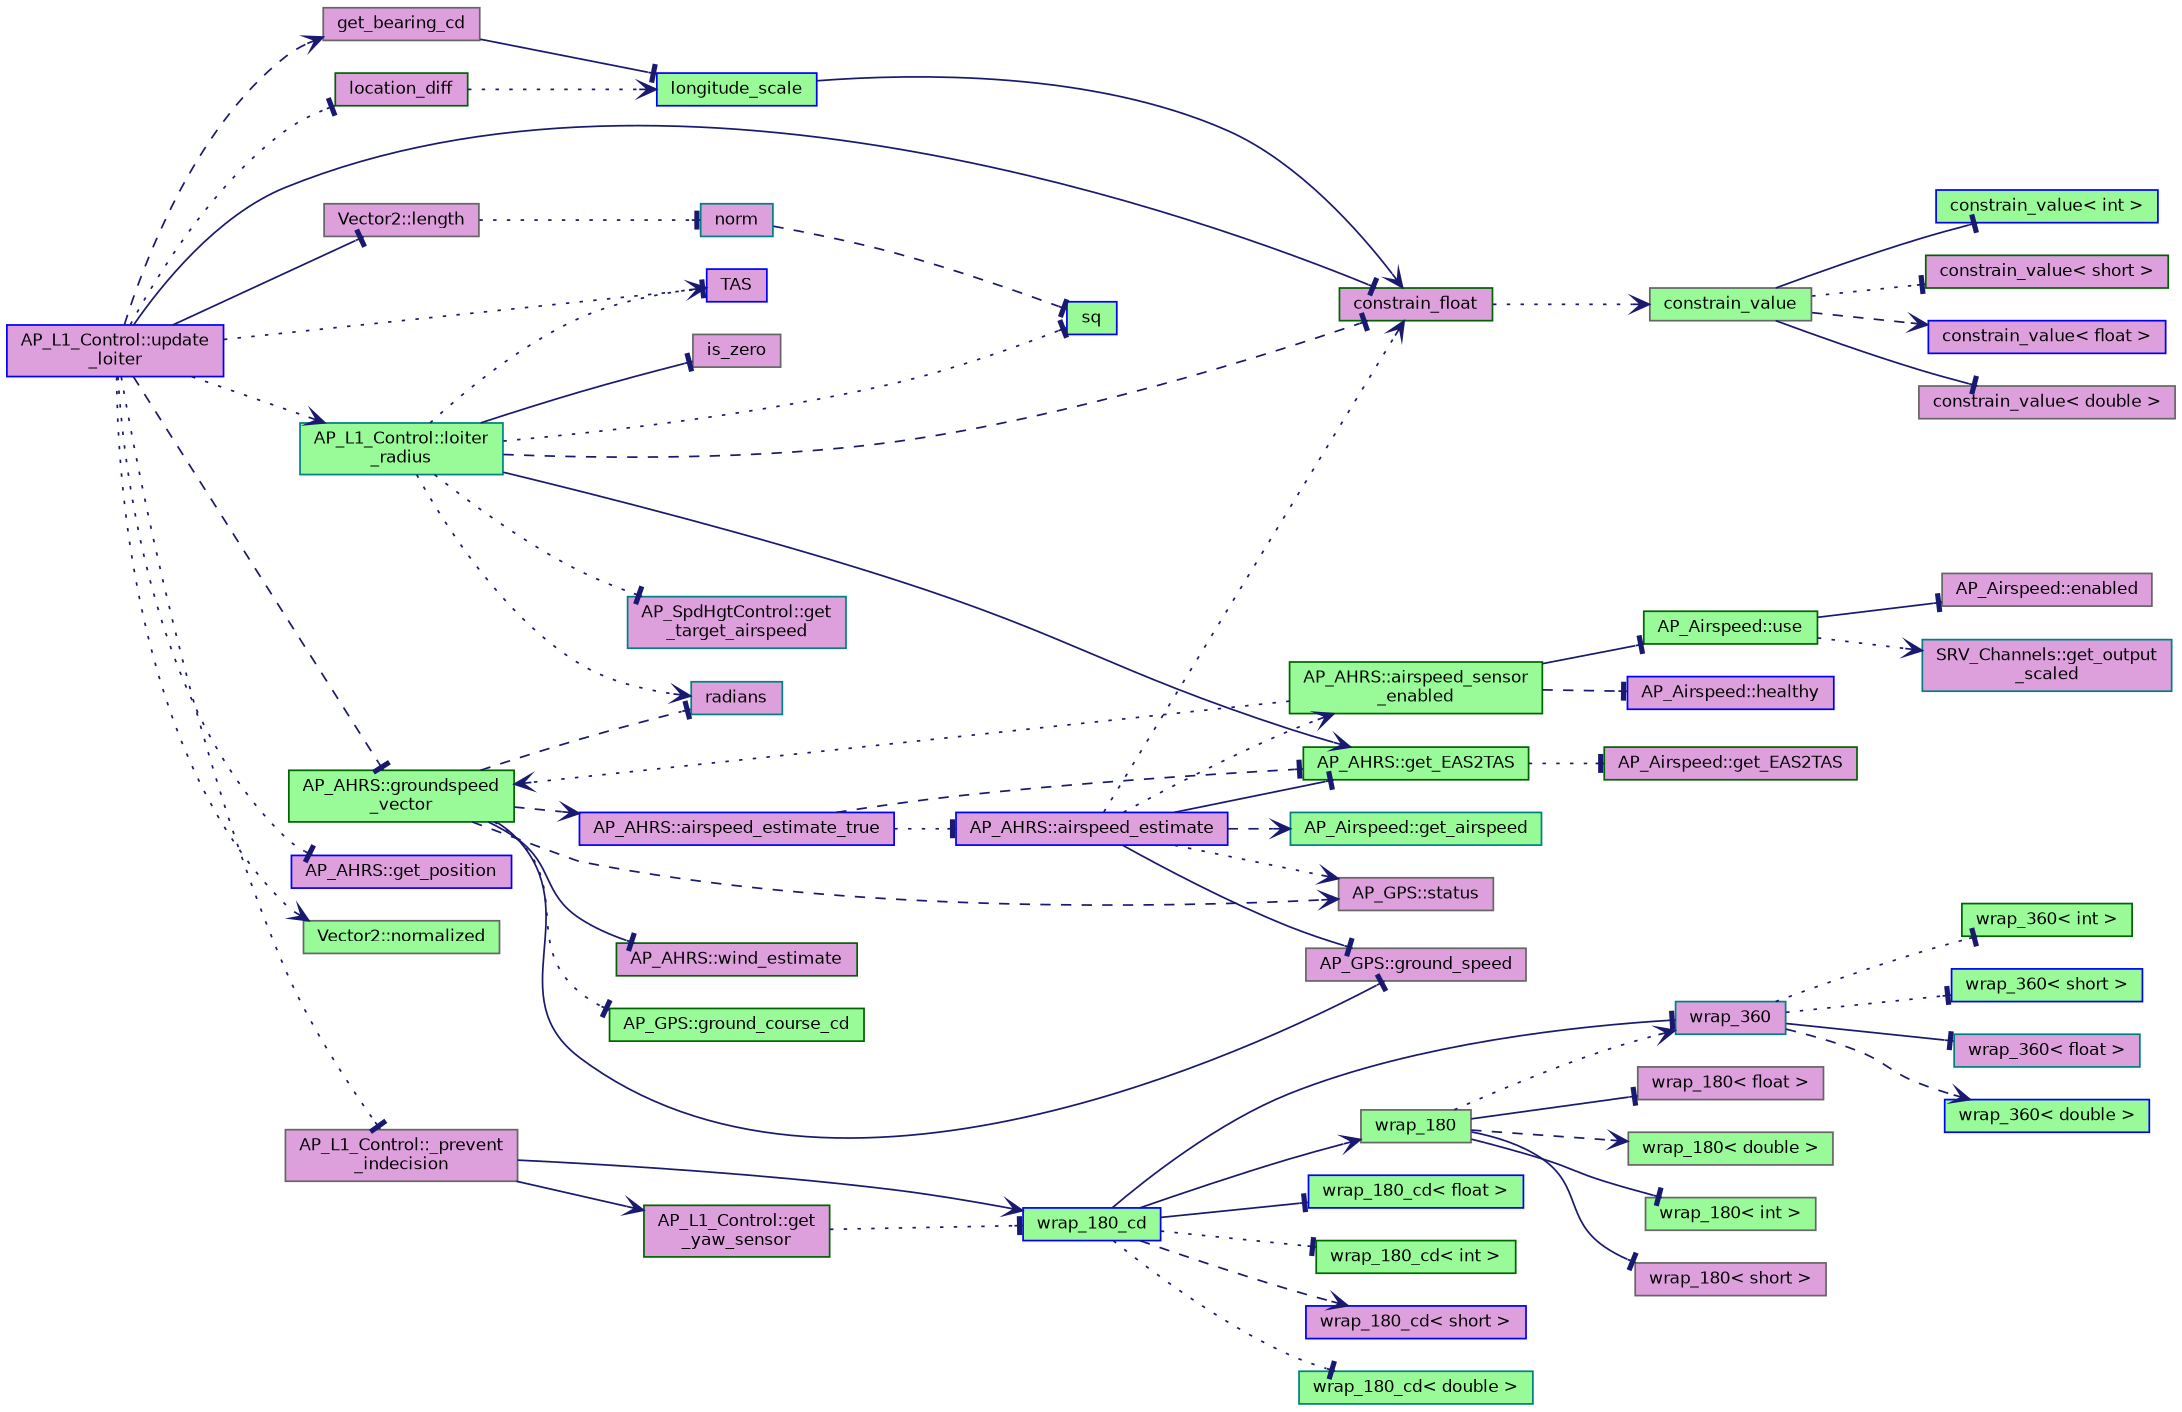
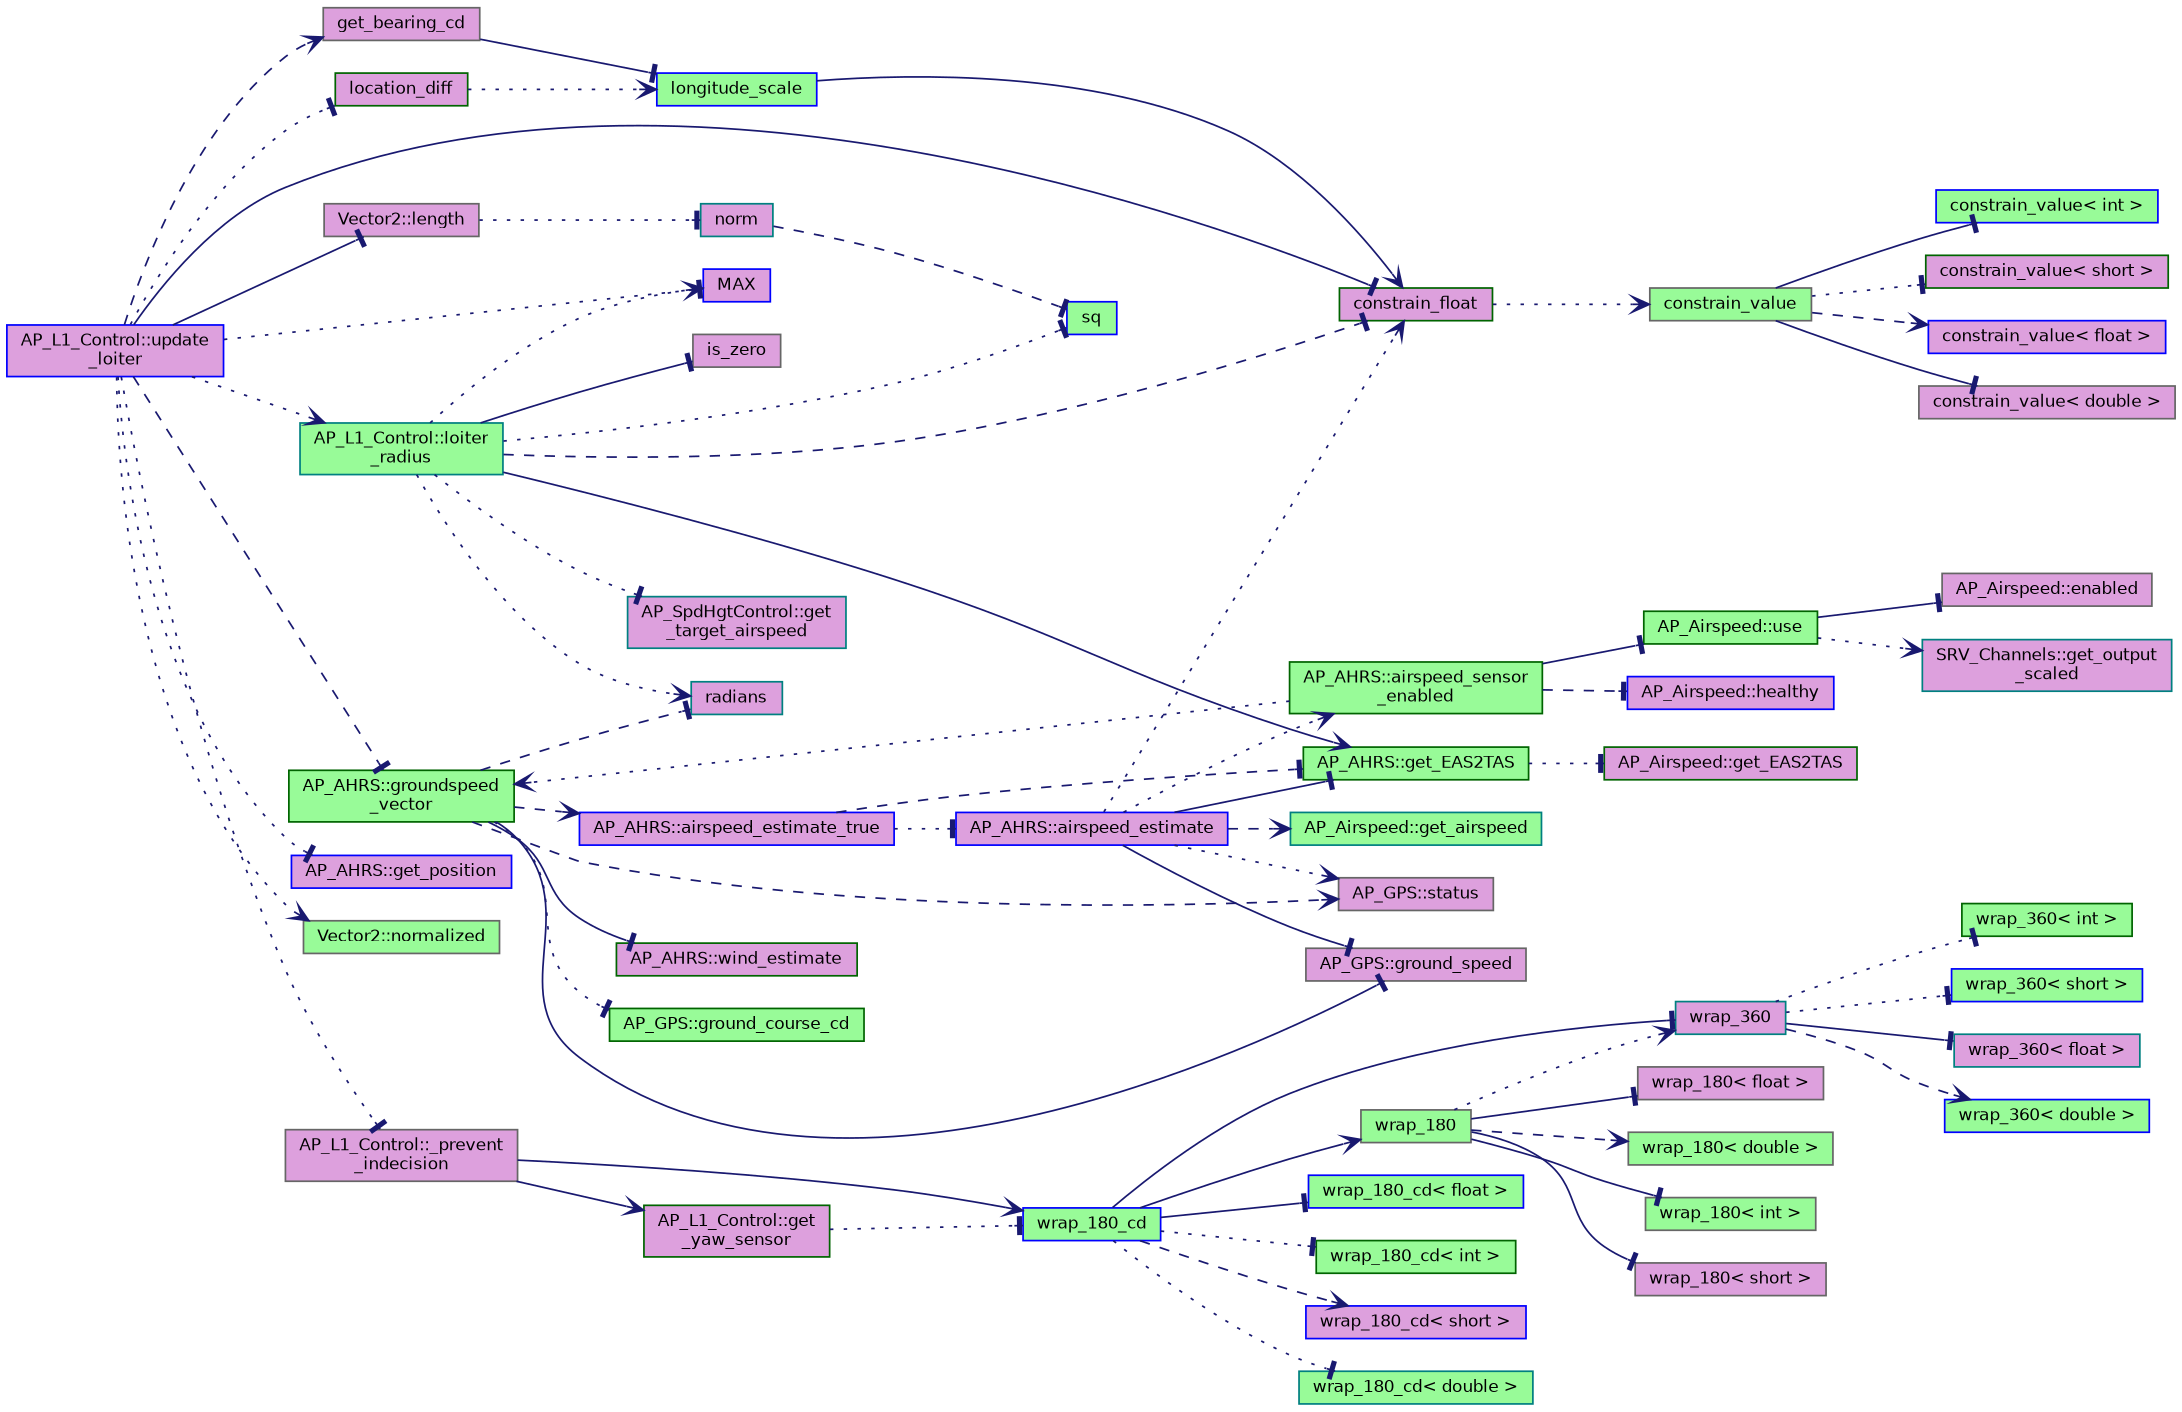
(737, 285) -> (737, 285)
